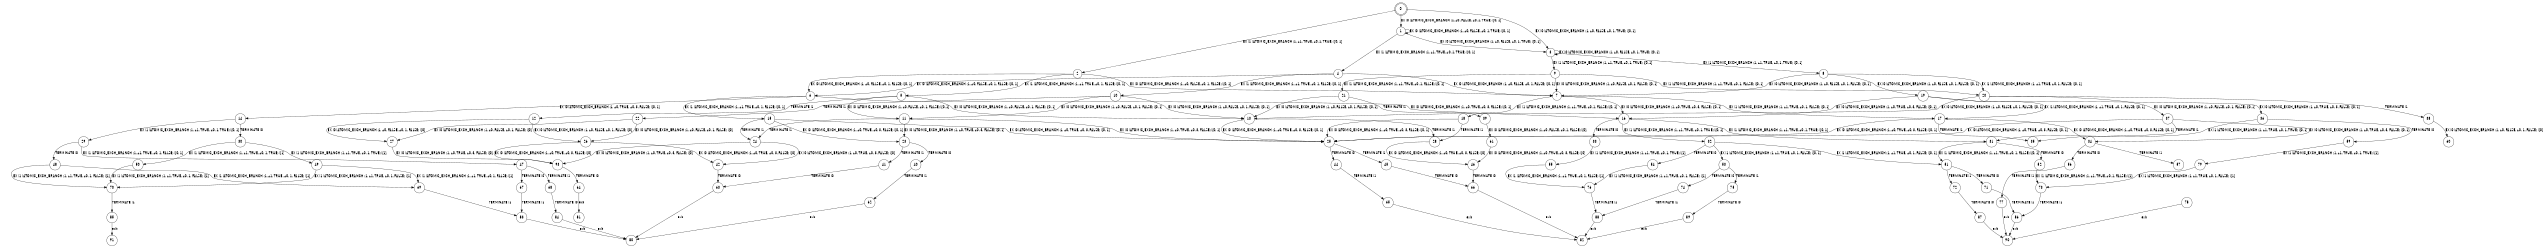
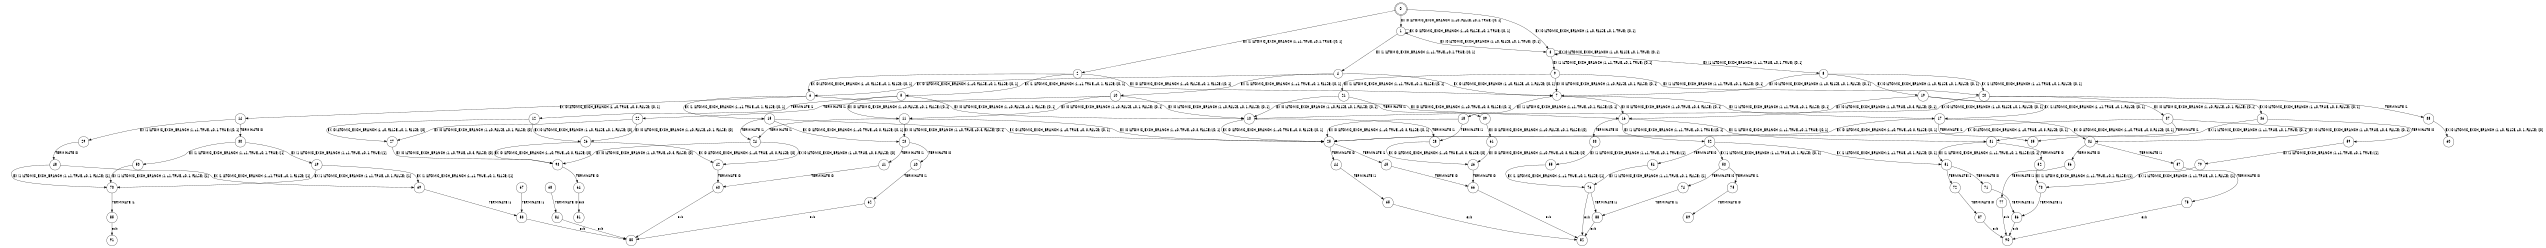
(522, 165) -> none
none -> (2236, 176)
(1636, 229) -> (1584, 213)
